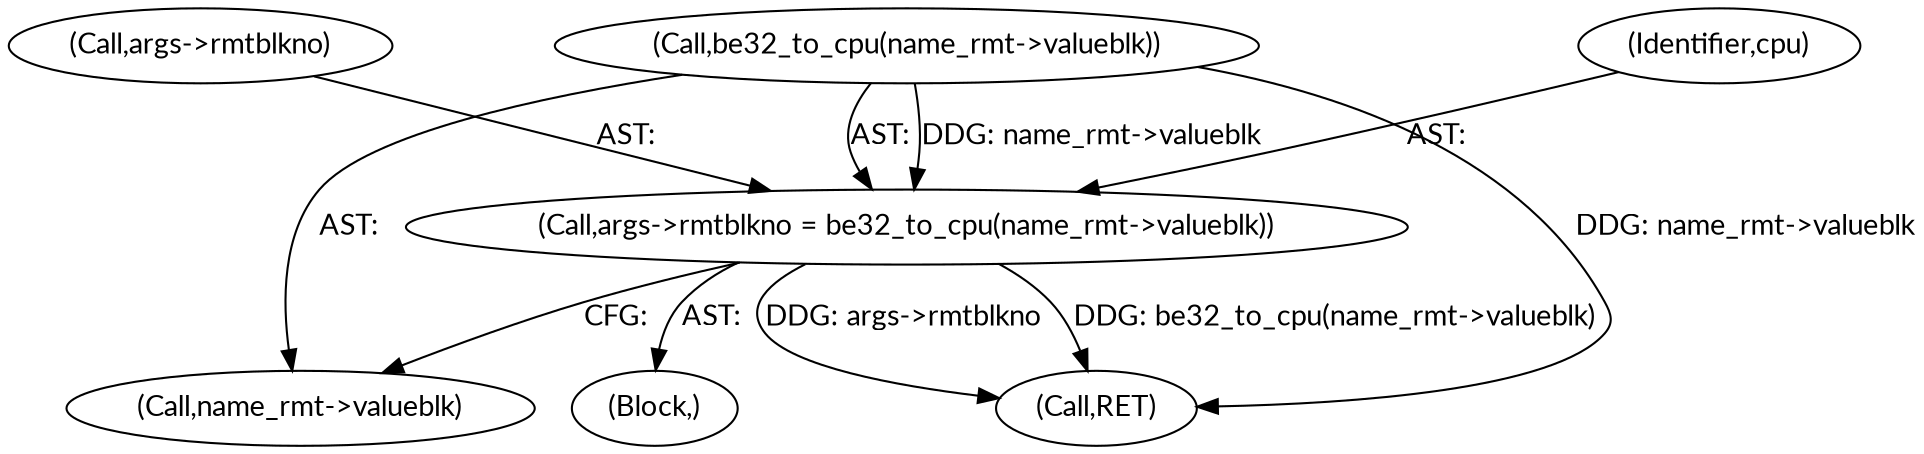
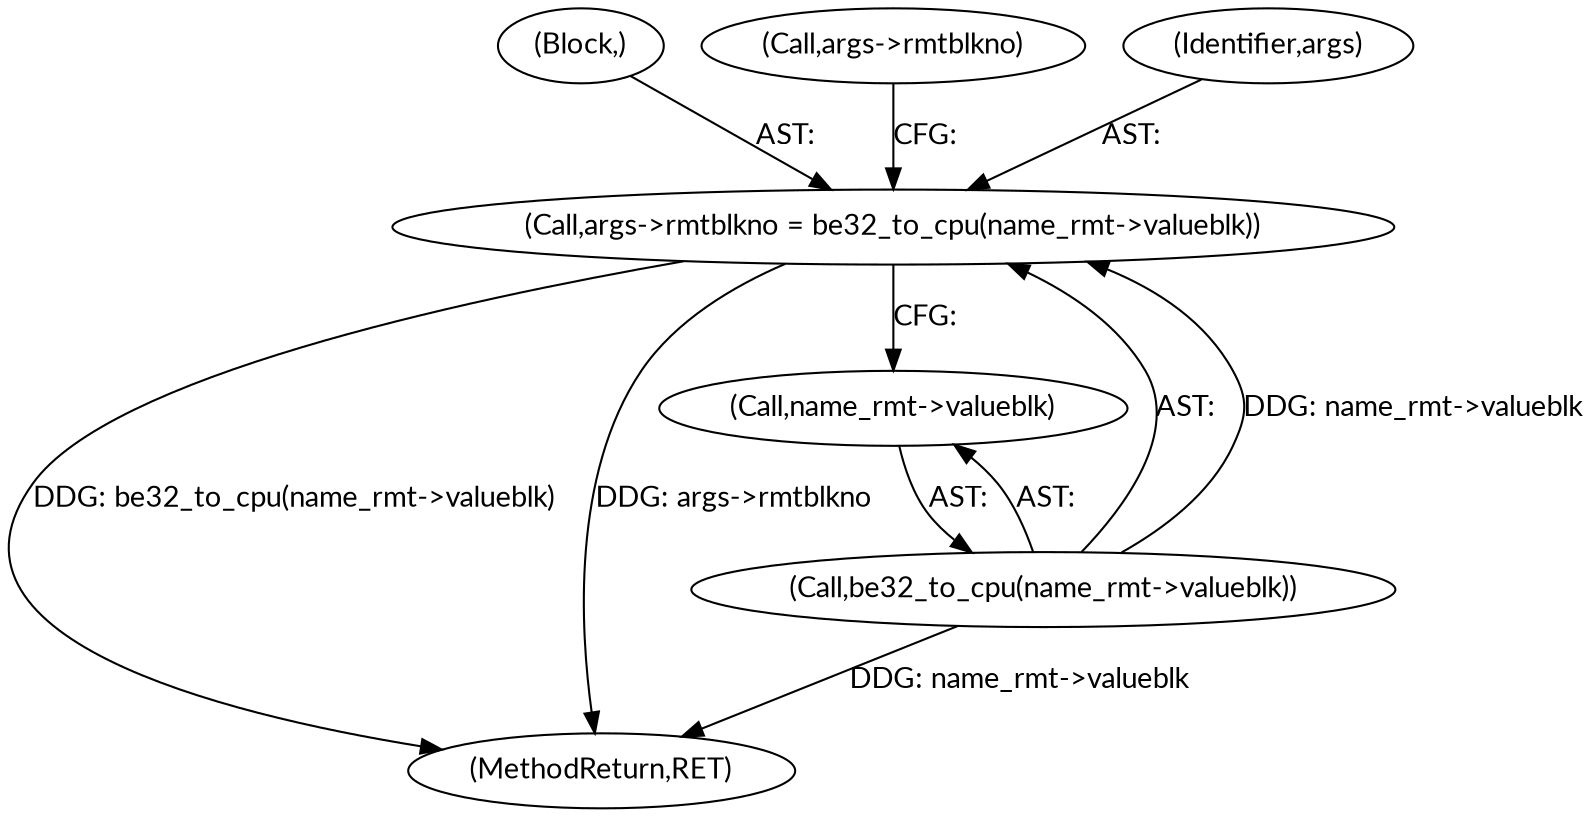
(1719, 46) -> (1268, 46)
(631, 136) -> (930, 136)
(688, 296) -> (721, 128)
(1096, 408) -> (602, 771)
none -> (918, 498)
